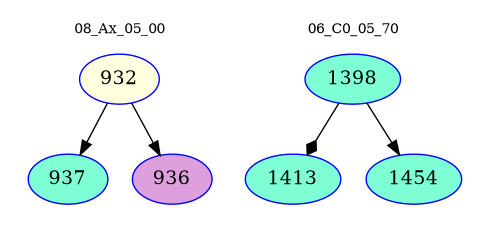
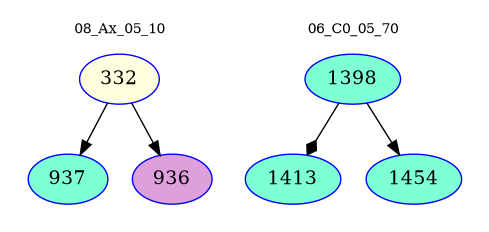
(120, 30) -> (120, 30)
(119, 79) -> (119, 79)
